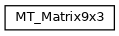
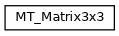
(60, 18) -> (60, 18)
